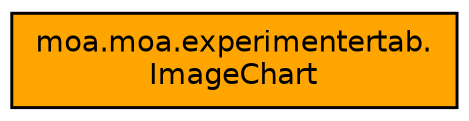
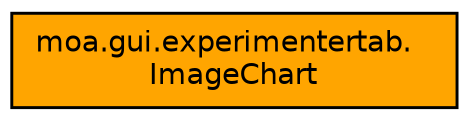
(234, 60) -> (234, 60)
